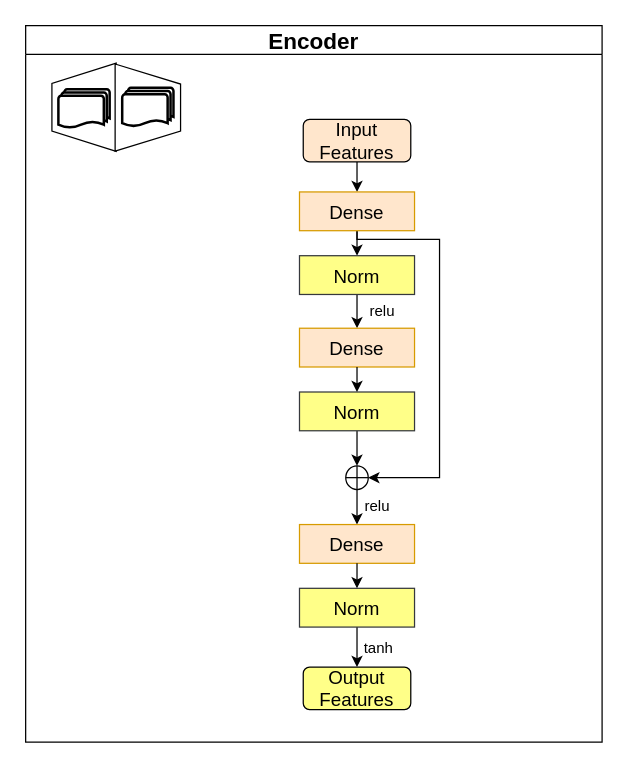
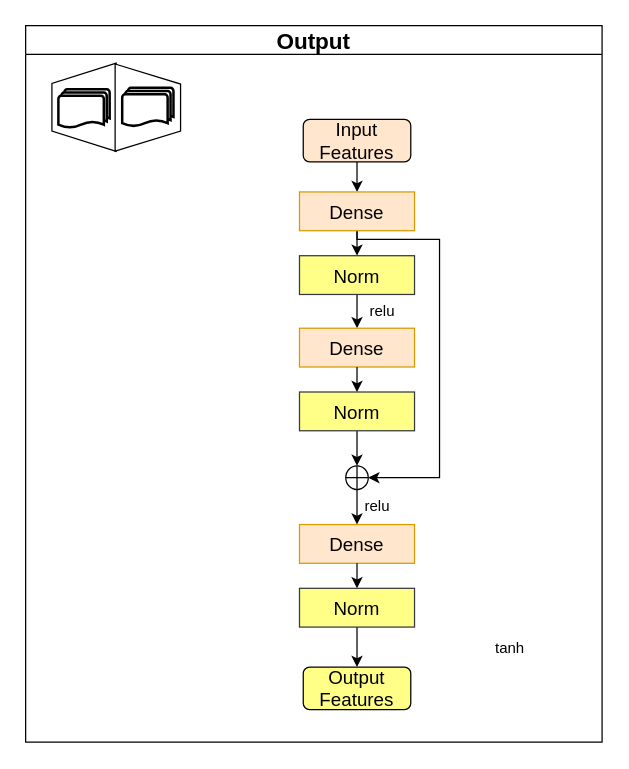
(313, 42) -> (313, 42)
(378, 648) -> (509, 648)
